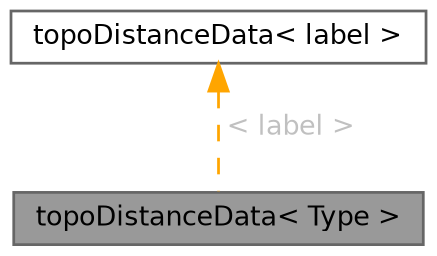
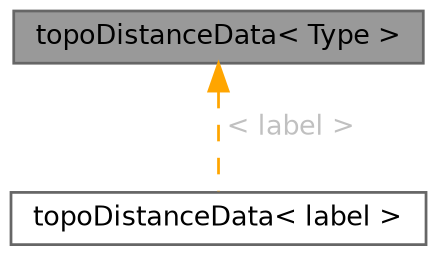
(219, 142) -> (219, 142)
